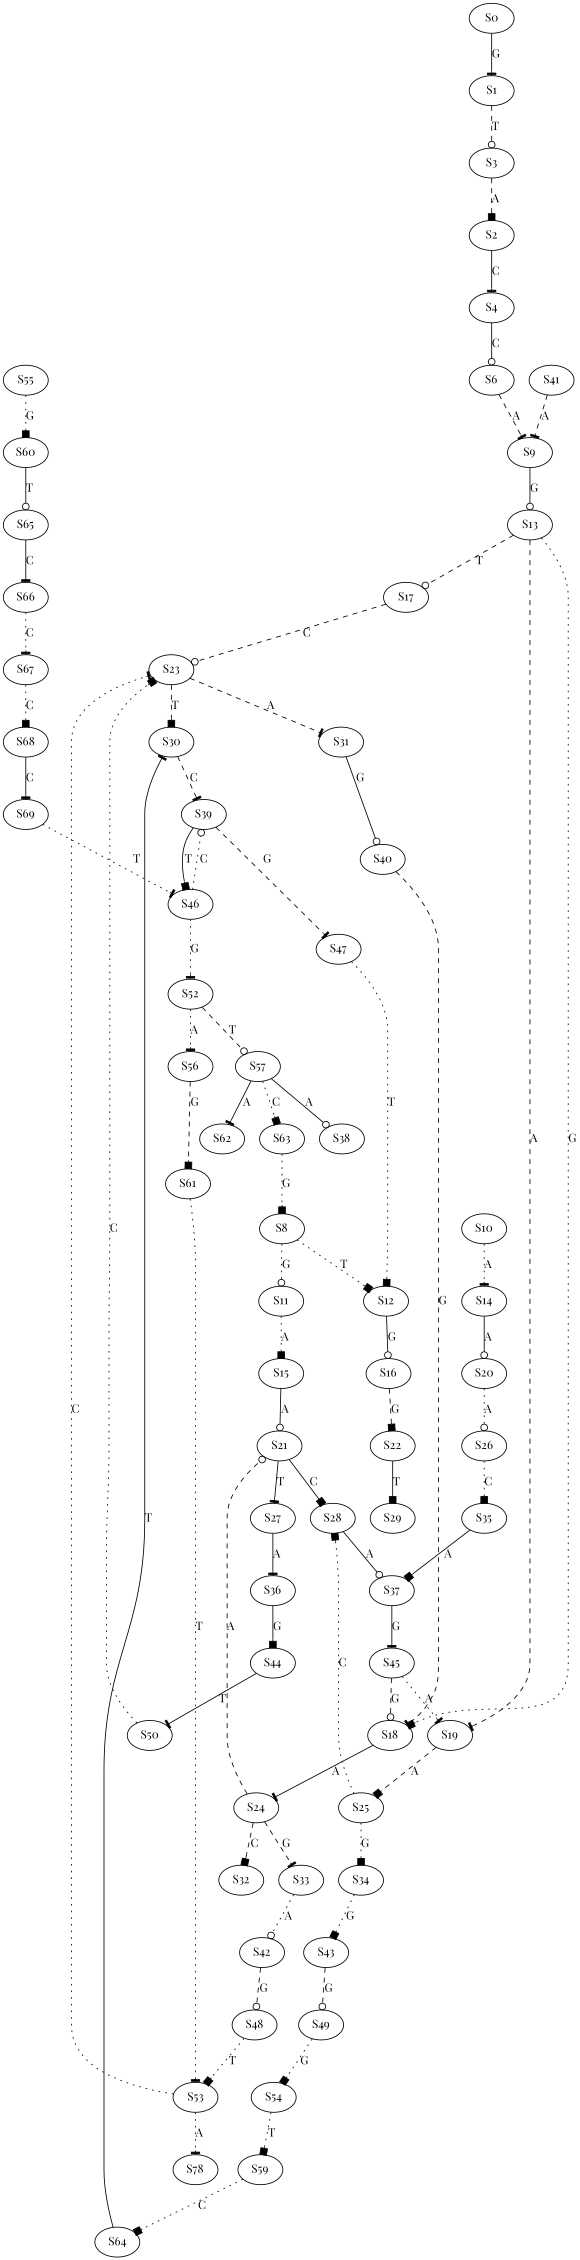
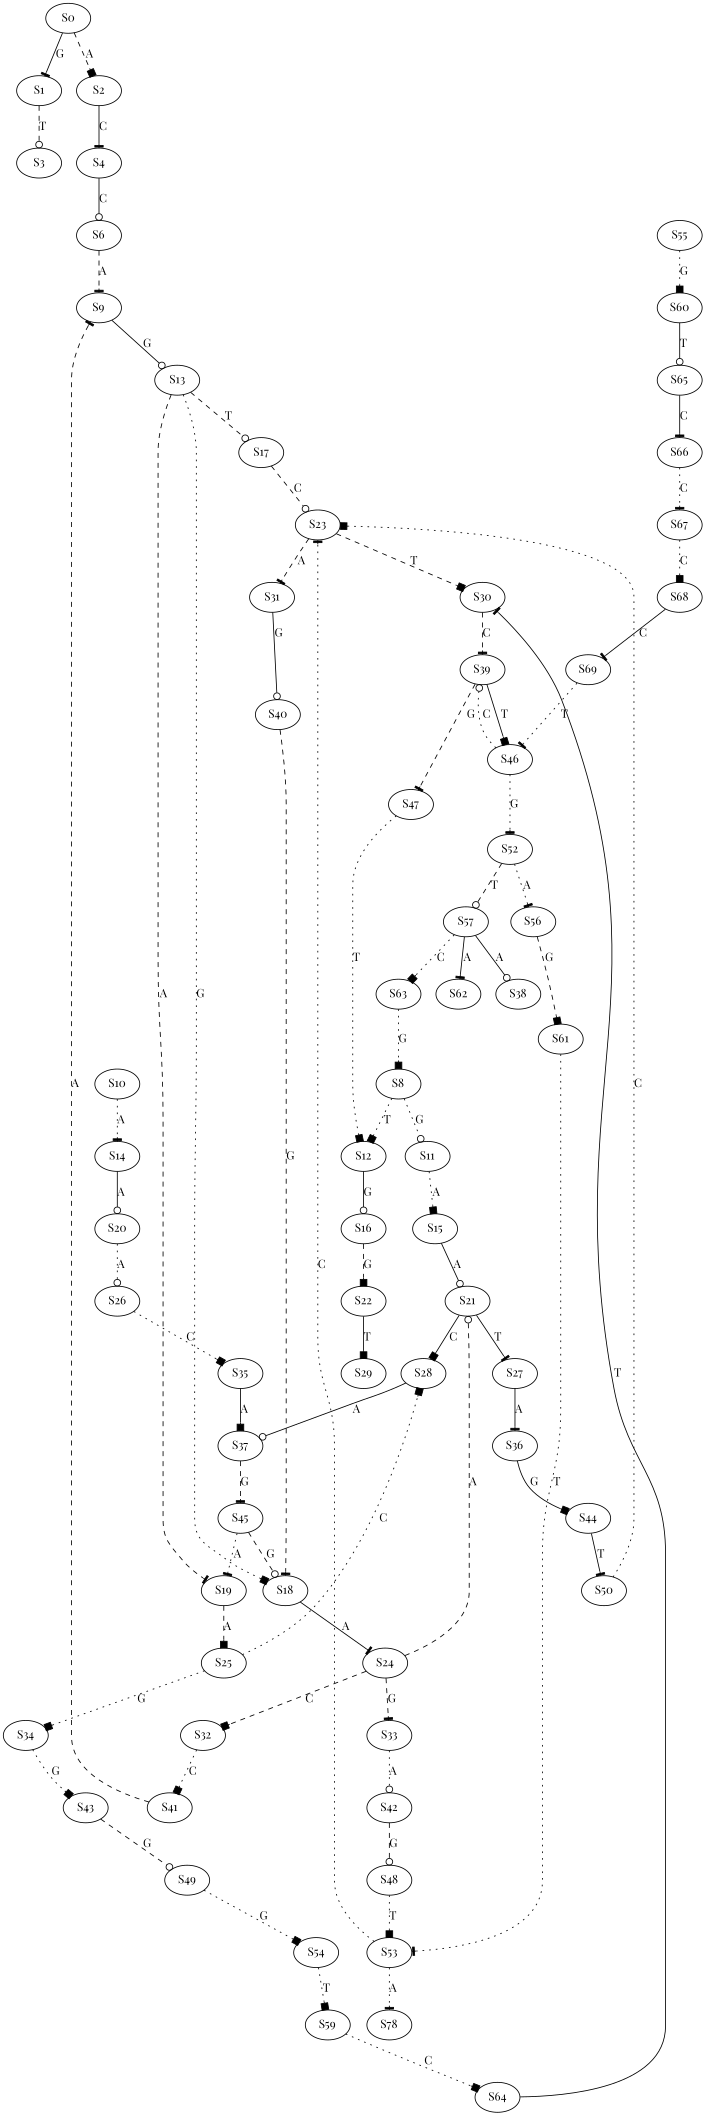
(492, 195) -> (82, 50)
(392, 1625) -> (240, 1480)
none -> (188, 1768)
